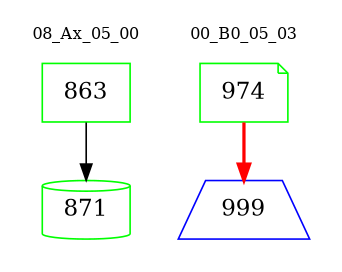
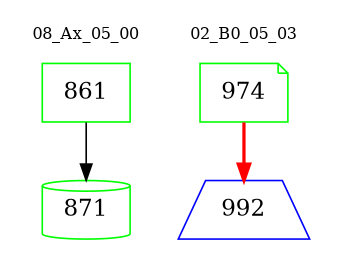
(244, 35) -> (244, 35)
(86, 93) -> (86, 93)
(244, 210) -> (244, 210)
